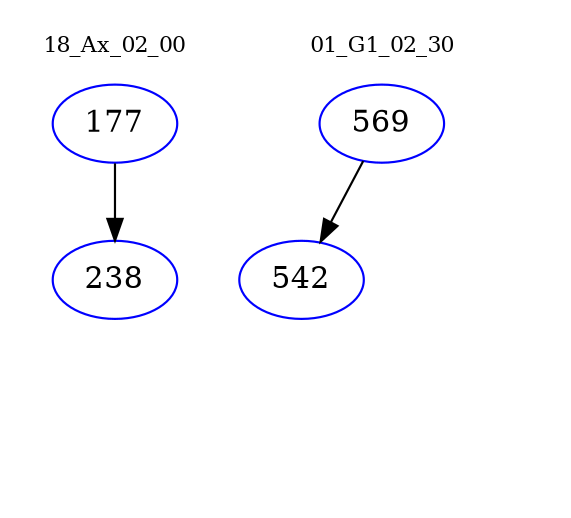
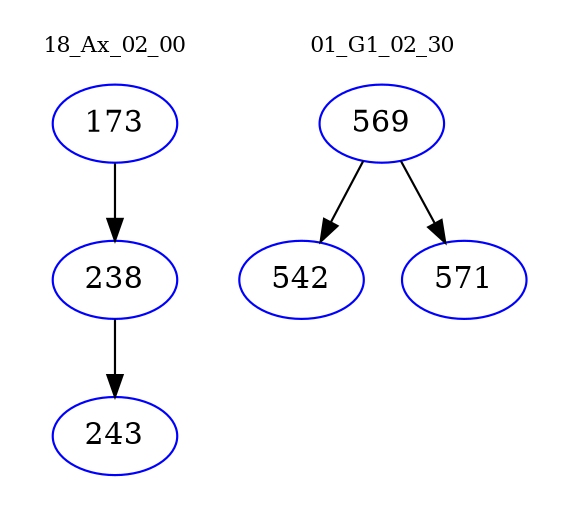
(115, 124) -> (115, 124)
none -> (464, 280)
none -> (115, 436)
